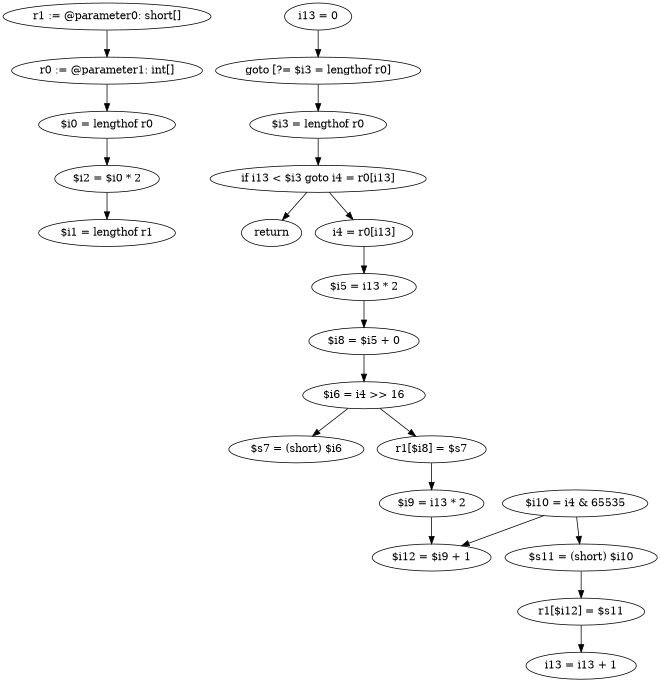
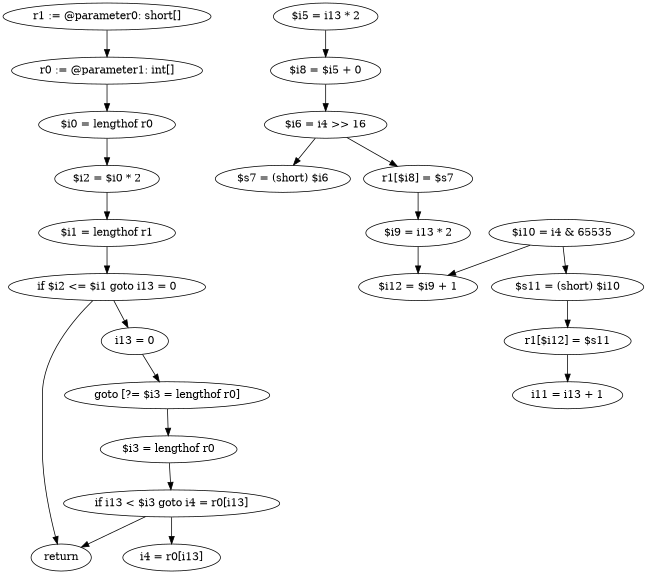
(364, 256) -> none
none -> (107, 287)
(581, 666) -> (568, 395)
